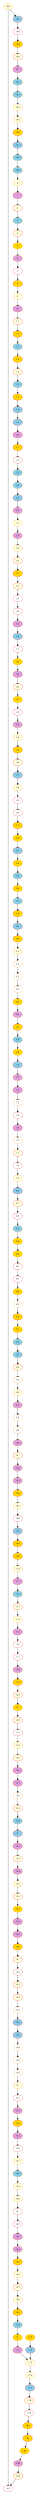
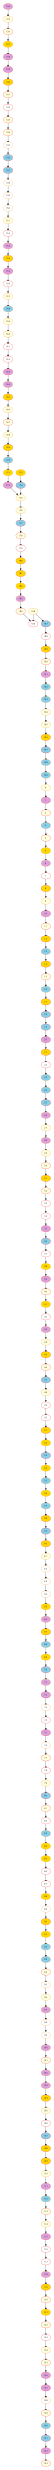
(18, 1864) -> none
